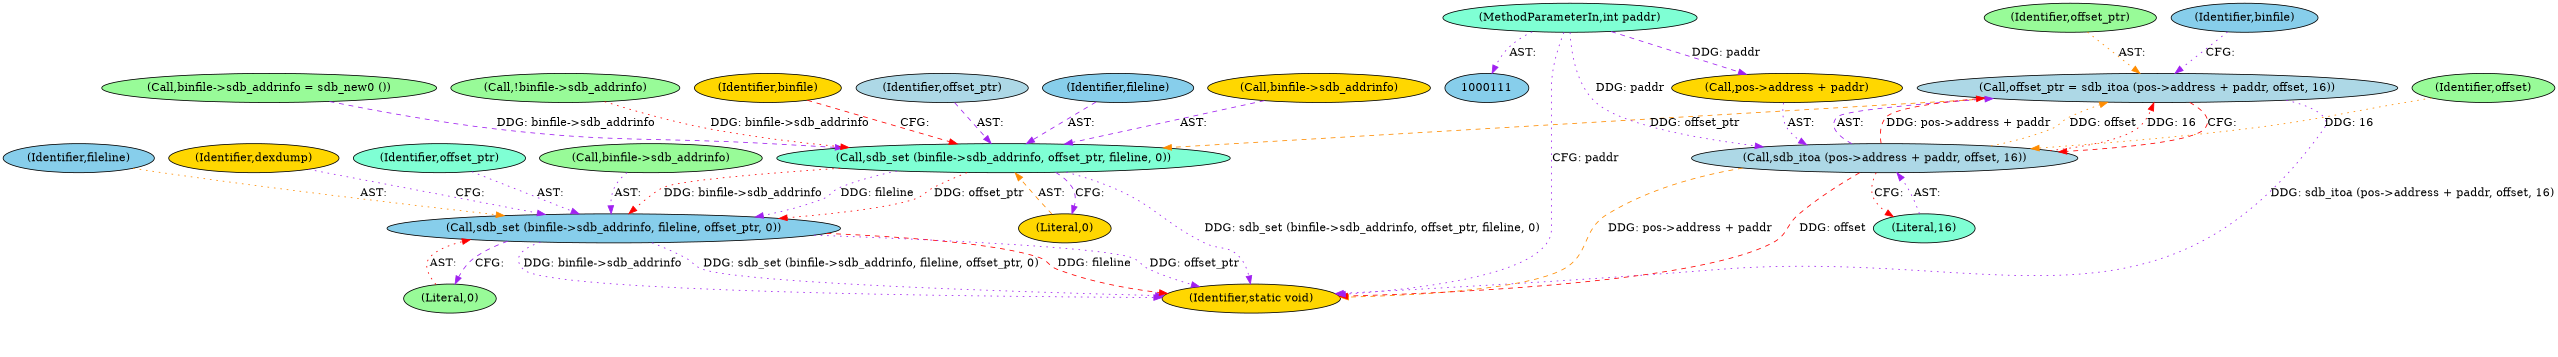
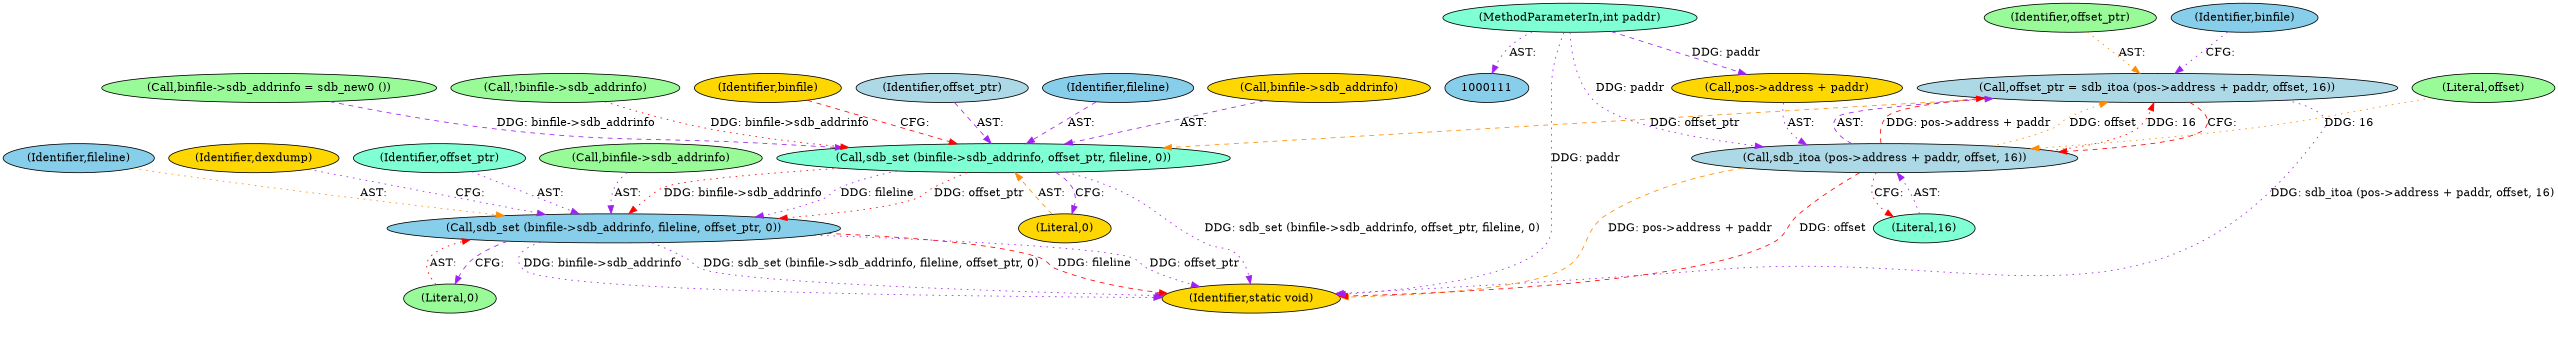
(2483, 88) -> (2483, 88)
(1586, 158) -> (1586, 158)
